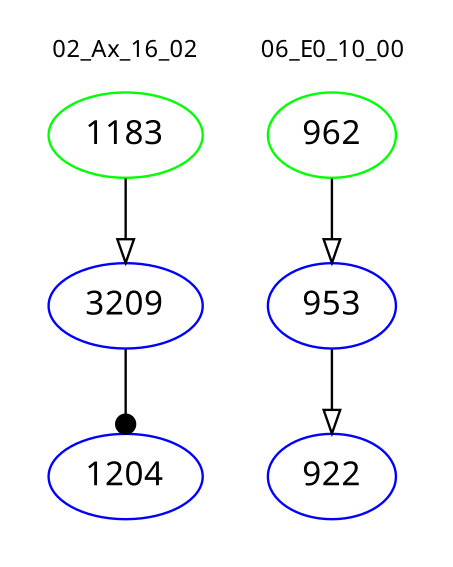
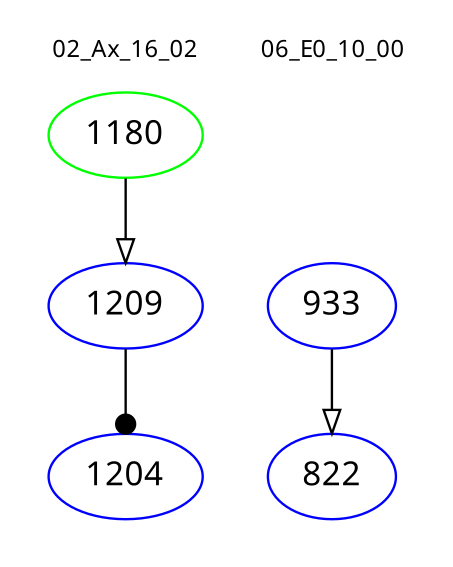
(126, 135) -> (126, 135)
(332, 135) -> none
(126, 306) -> (126, 306)
(332, 306) -> (332, 306)
(332, 477) -> (332, 477)
